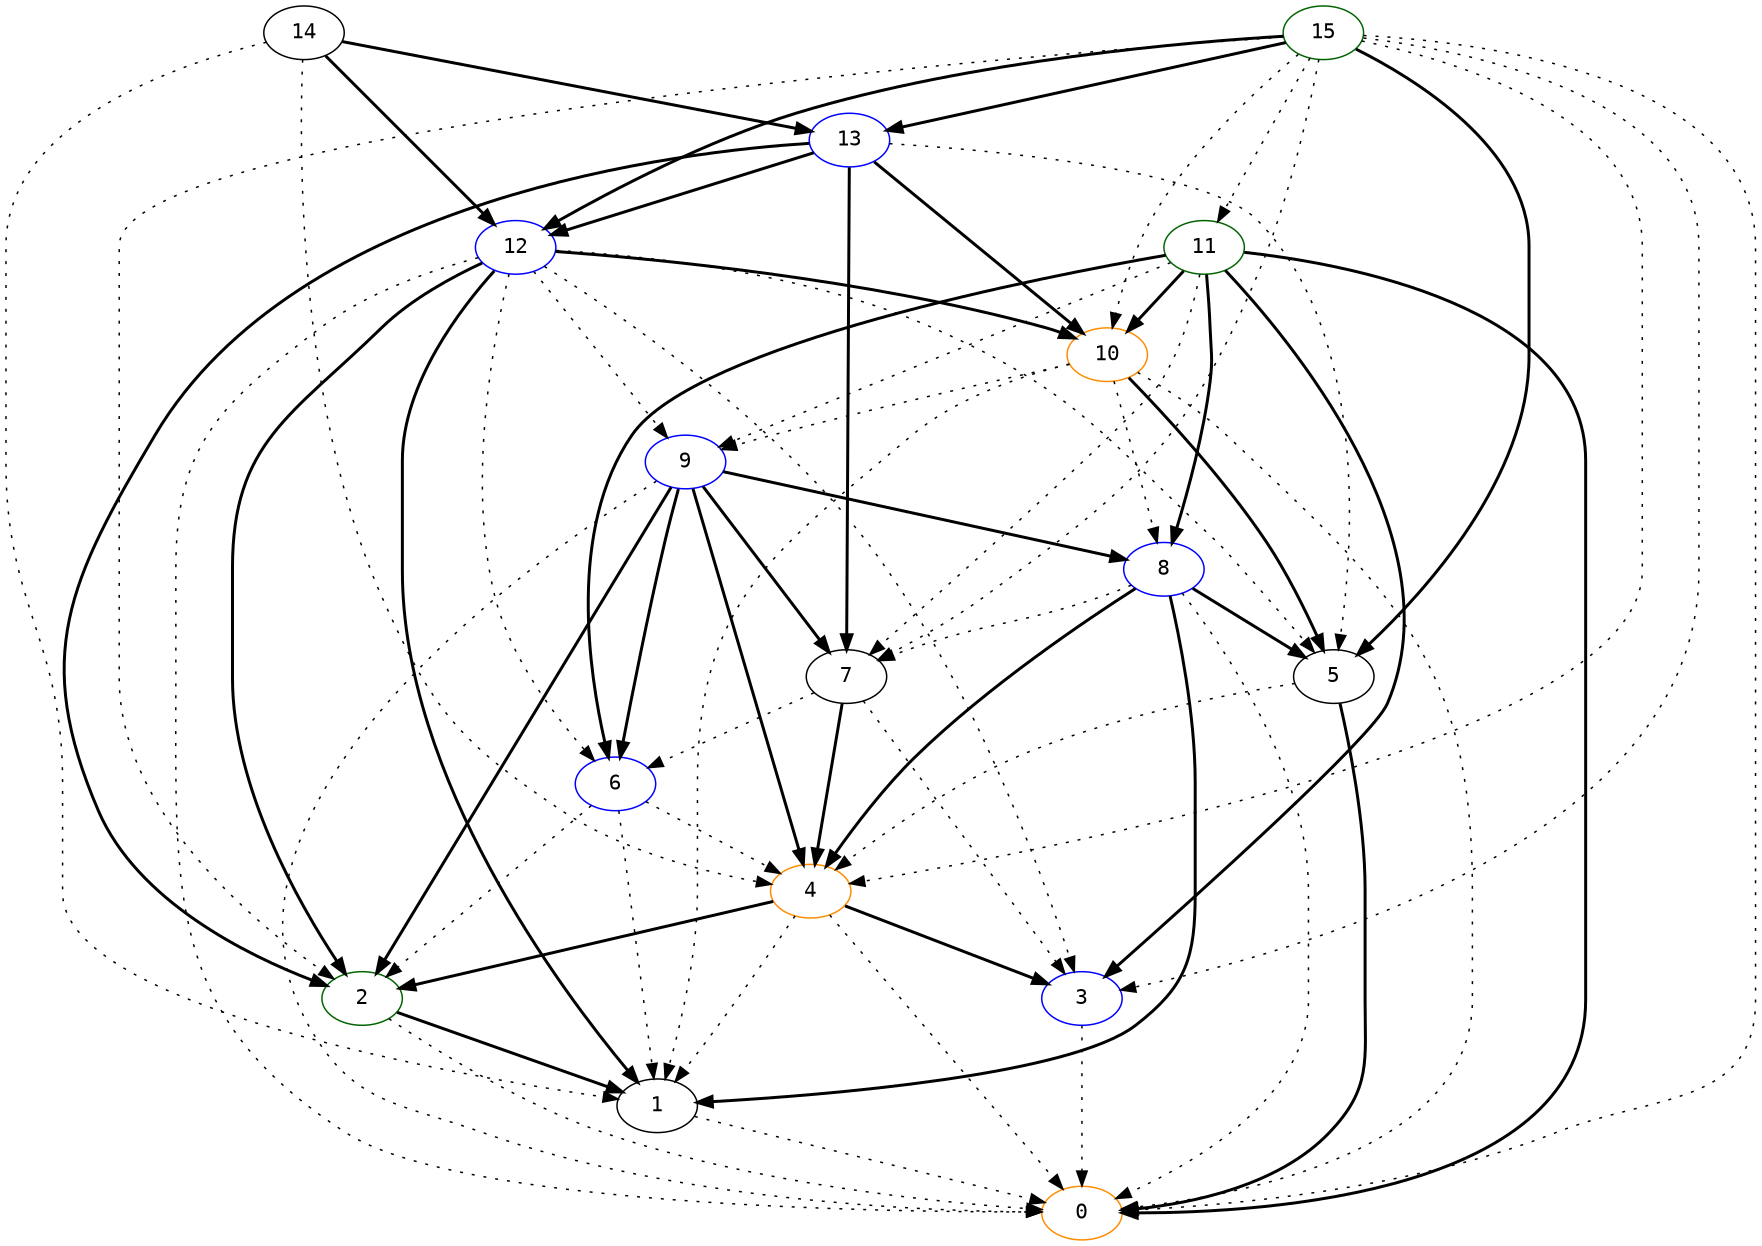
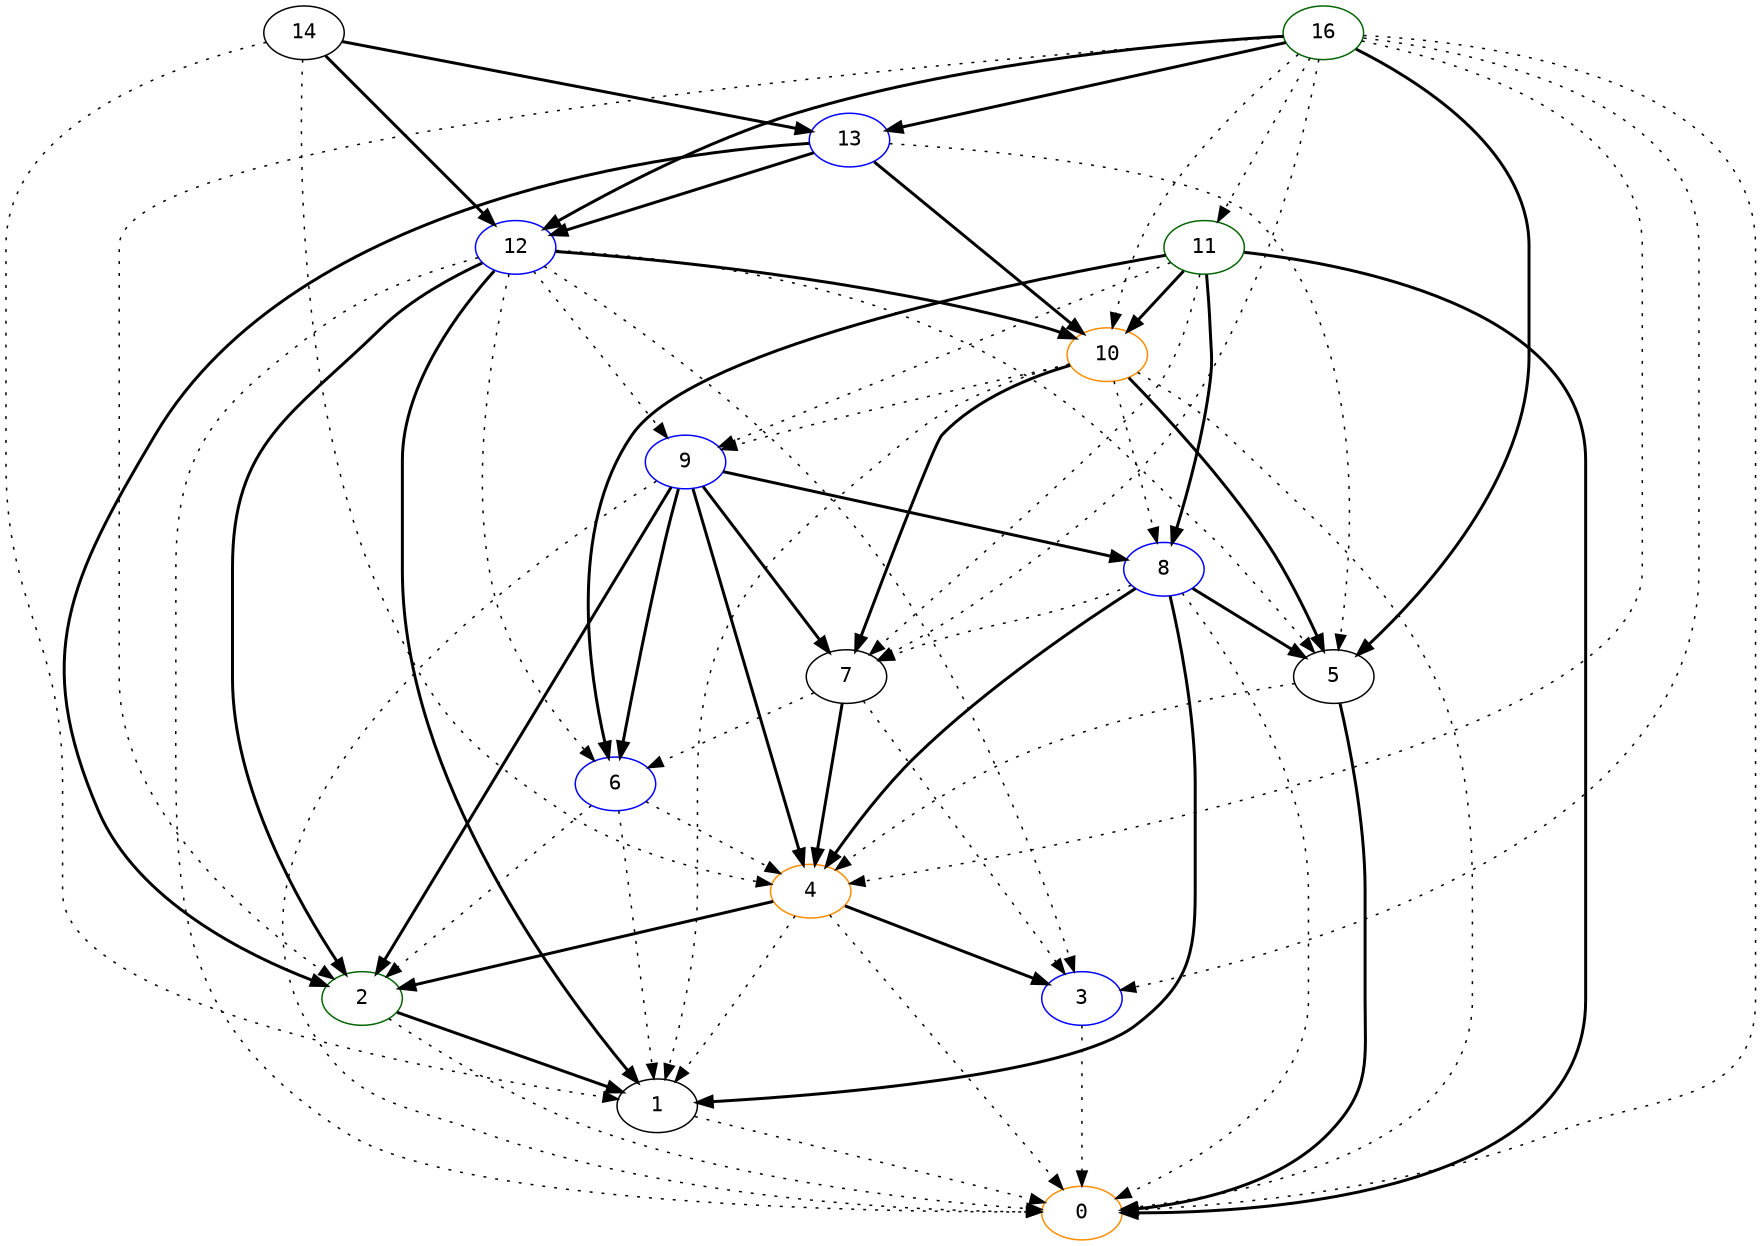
(1323, 33) -> (1323, 33)
(848, 377) -> (927, 466)
(1401, 651) -> none
